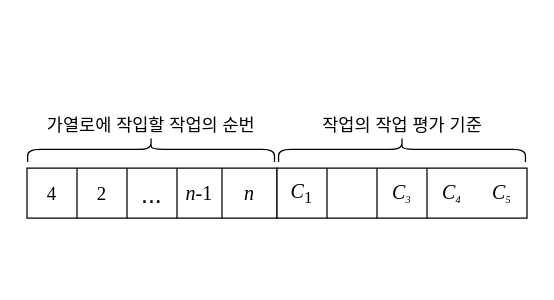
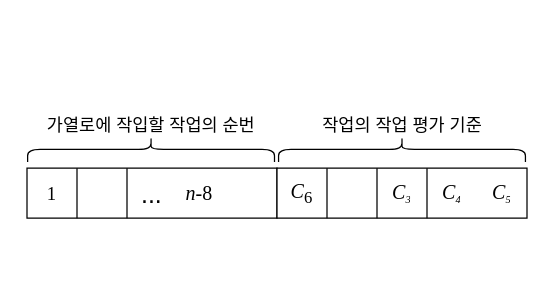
(52, 193) -> (52, 193)
(102, 193) -> none
(199, 193) -> (199, 193)
(249, 193) -> none
(302, 193) -> (302, 193)
